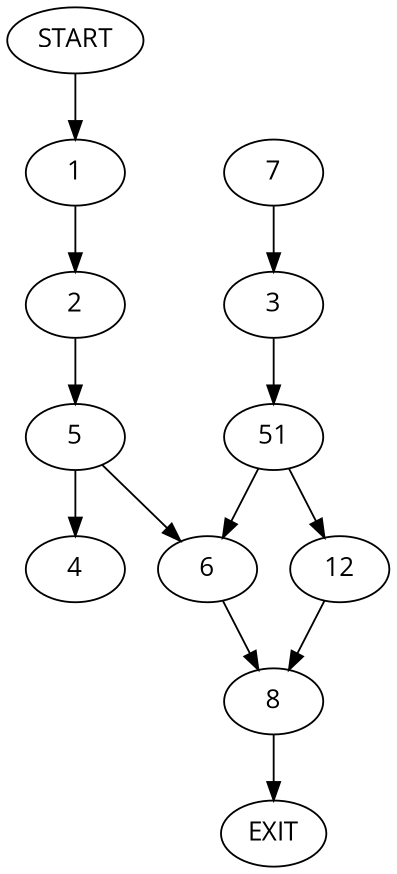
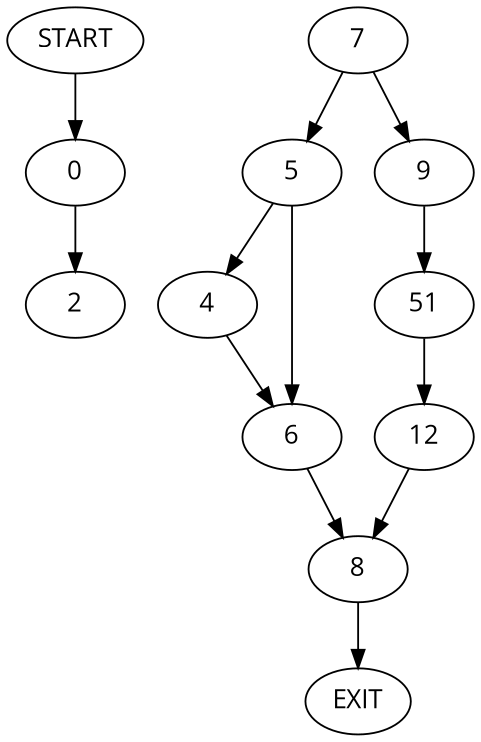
(75, 173) -> (75, 173)
(274, 305) -> (424, 173)
(75, 362) -> (329, 98)
(245, 495) -> (245, 363)
